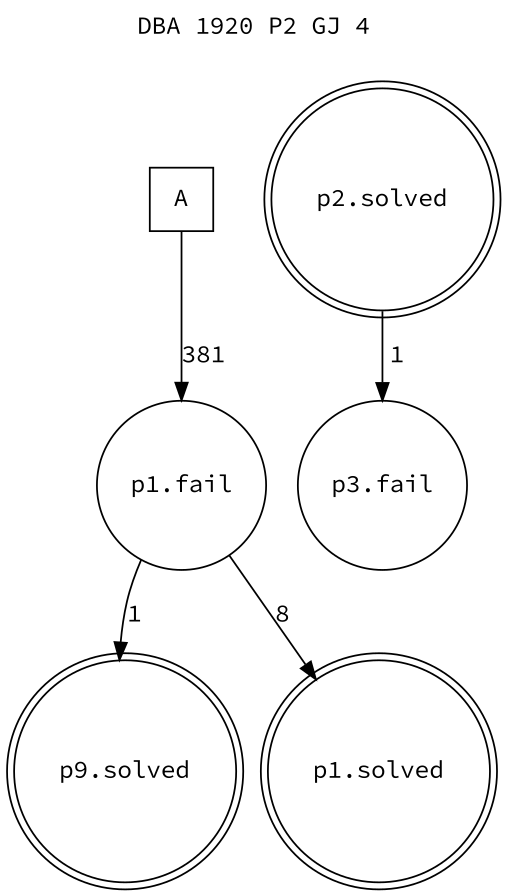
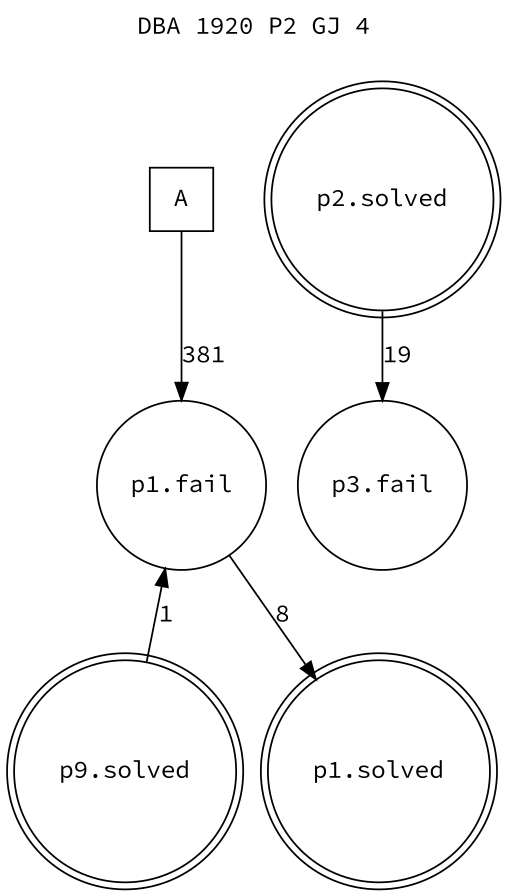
(397, 356) -> (397, 356)
(127, 600) -> (154, 624)
